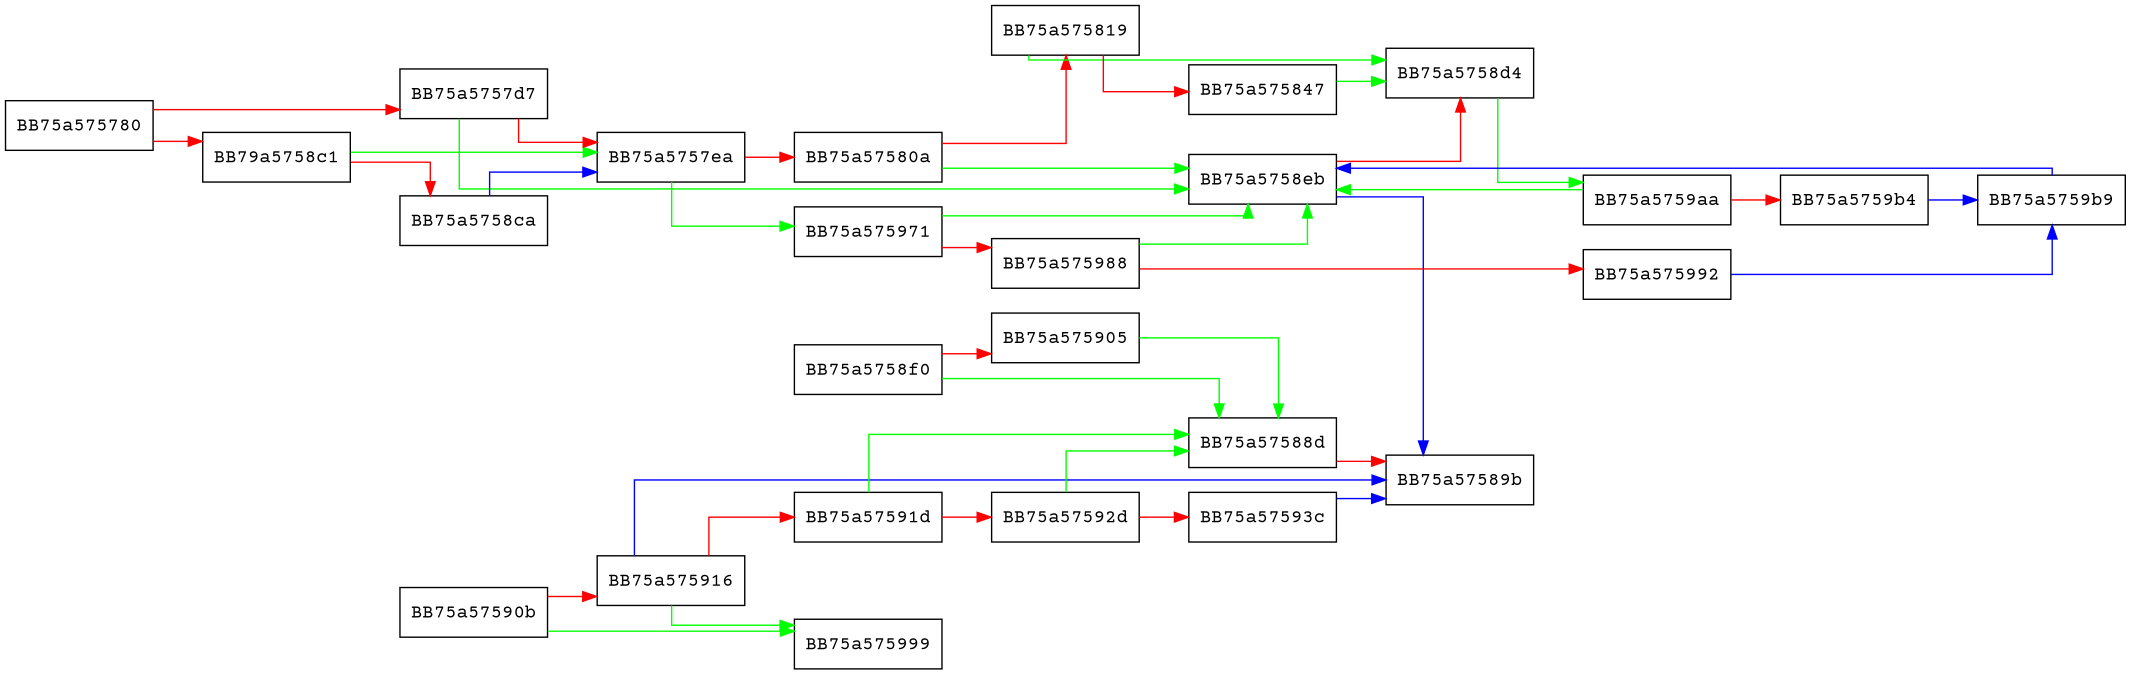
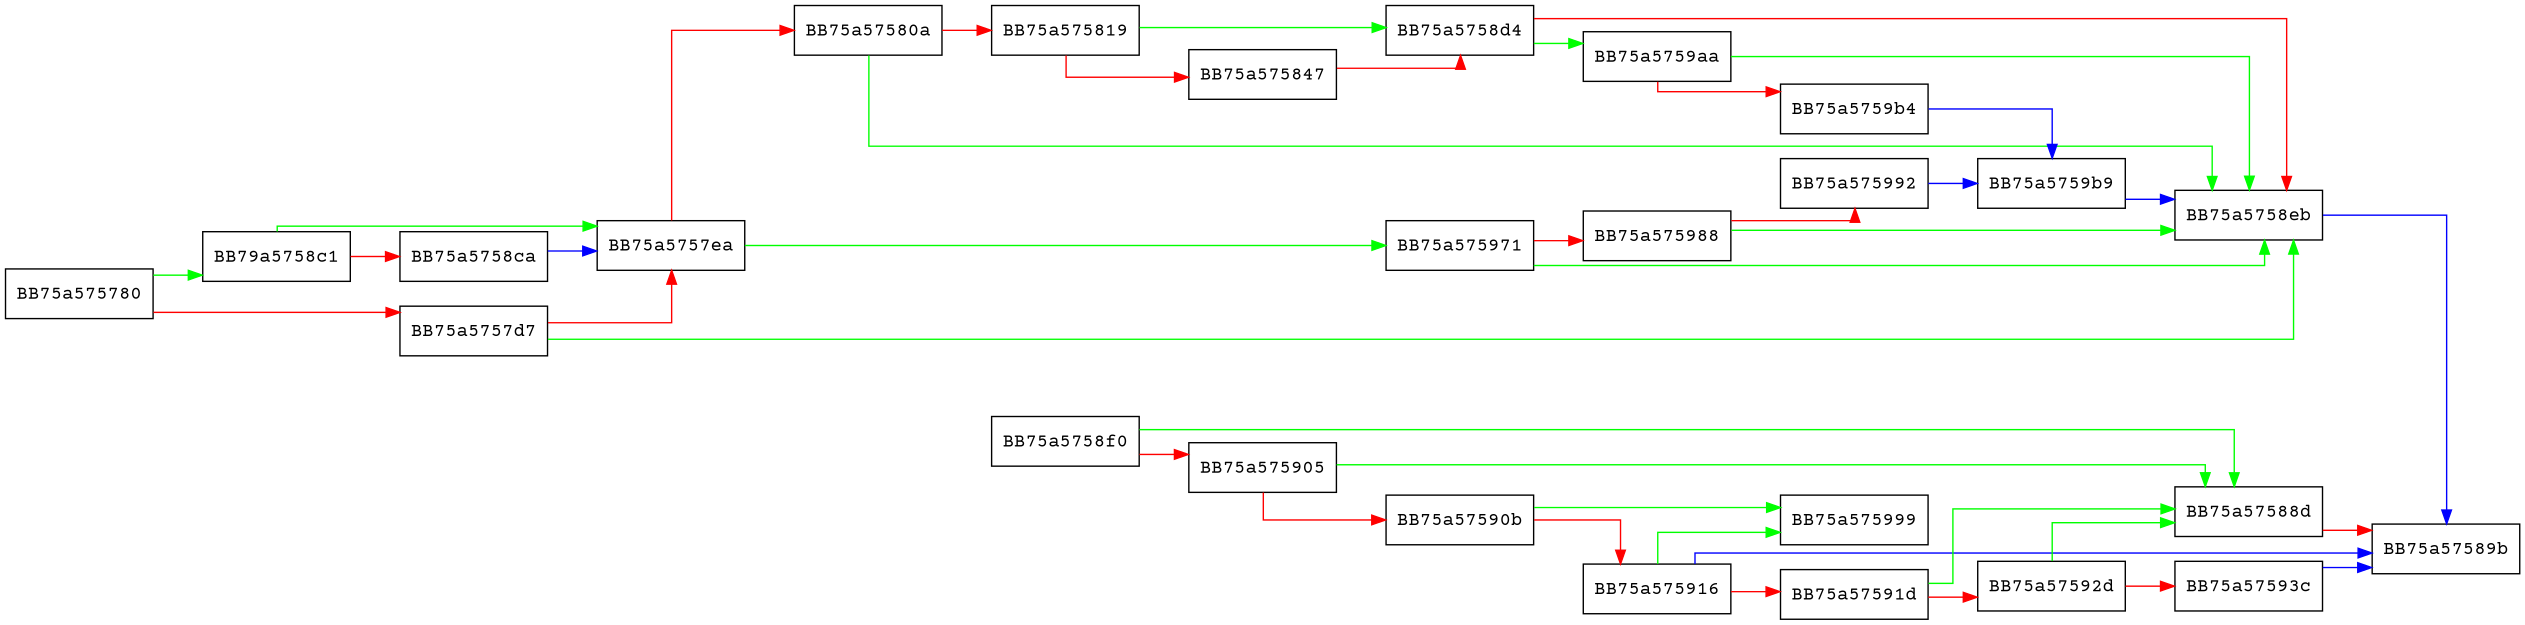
(1354, 81) -> (1399, 68)
(171, 141) -> (171, 275)
(1461, 160) -> (1989, 19)
none -> (1304, 520)
